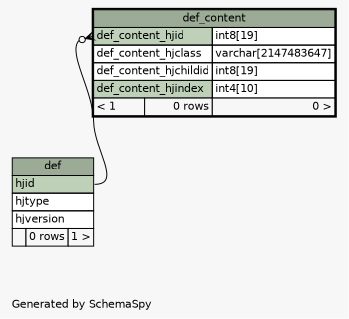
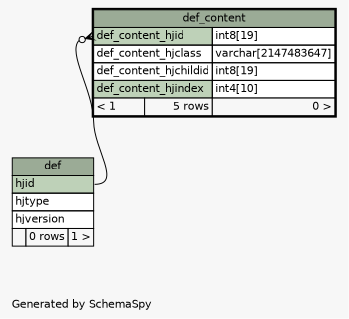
(191, 106) -> (191, 106)
